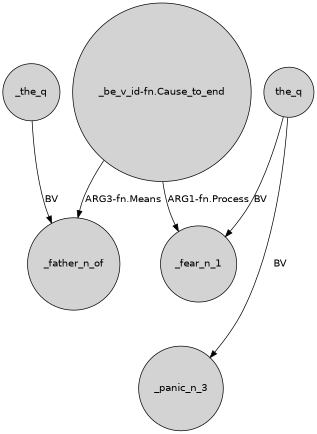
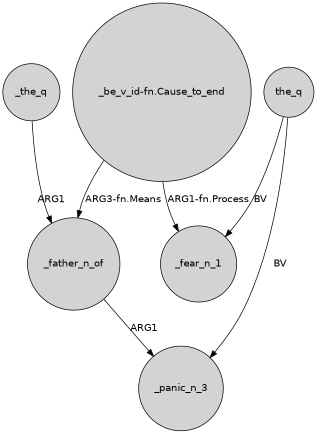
(52, 200) -> (52, 200)
none -> (126, 325)
